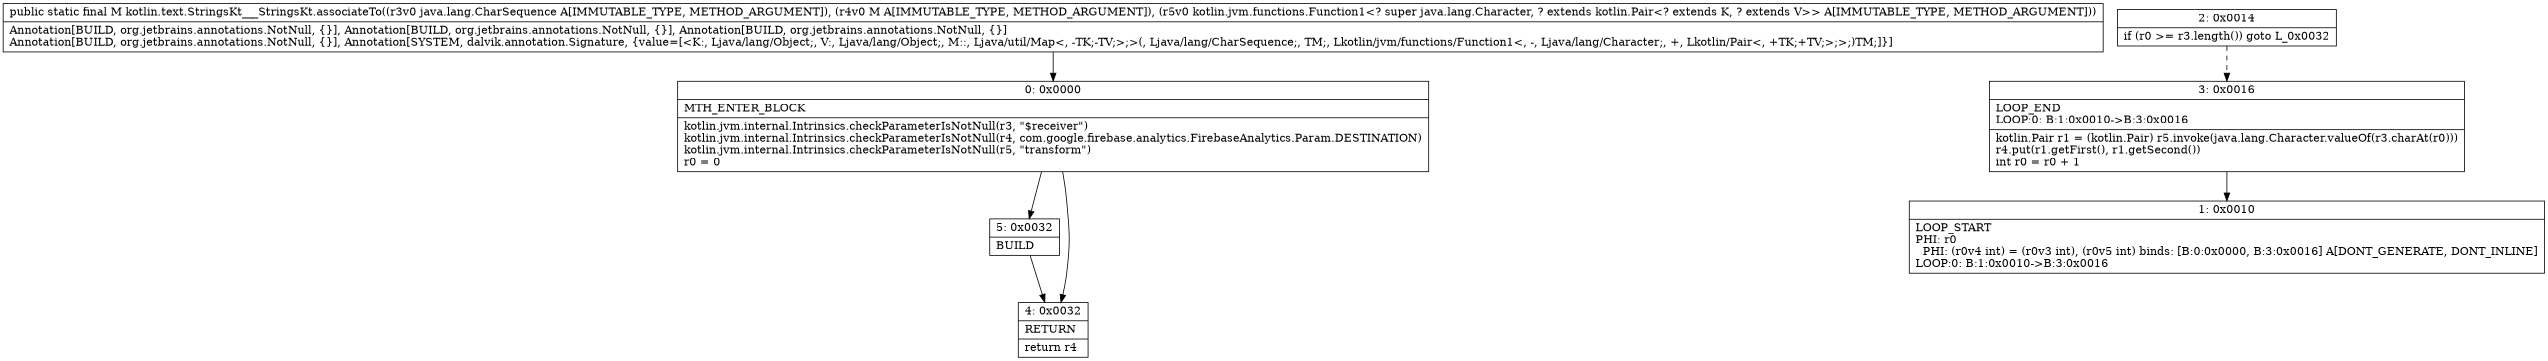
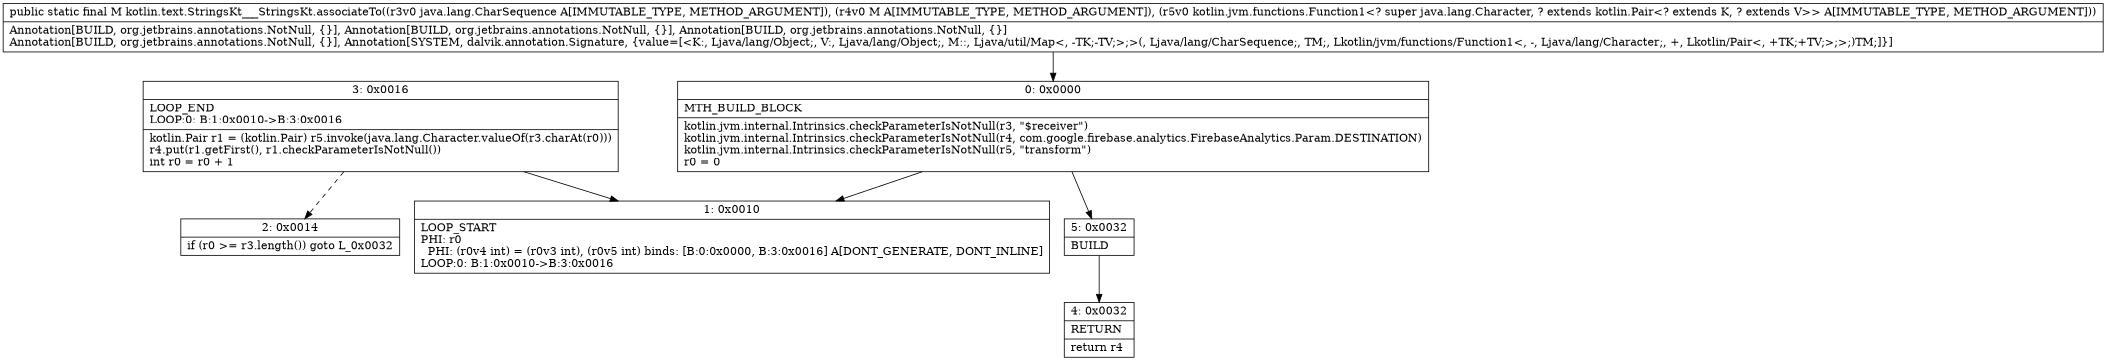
(2227, 60) -> (327, 192)
(745, 108) -> (743, 108)
(2098, 150) -> (295, 150)
(1069, 233) -> (883, 185)
